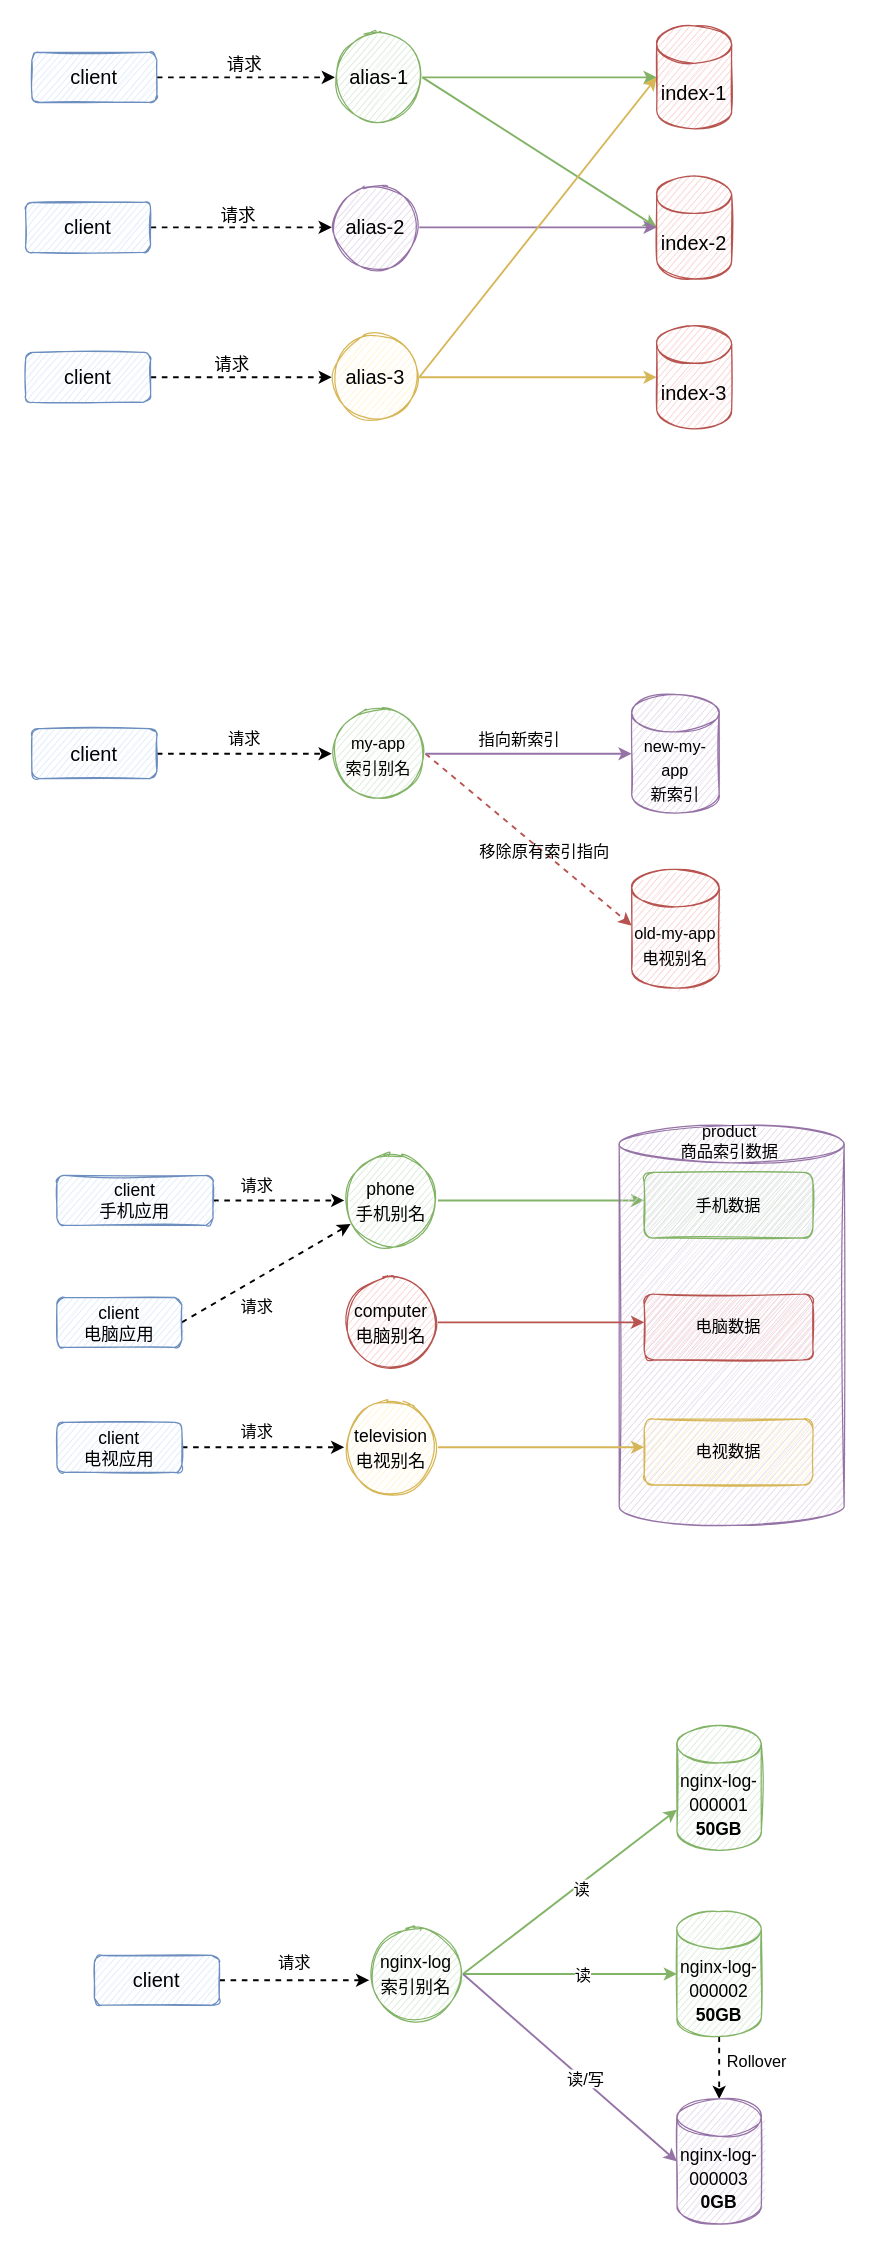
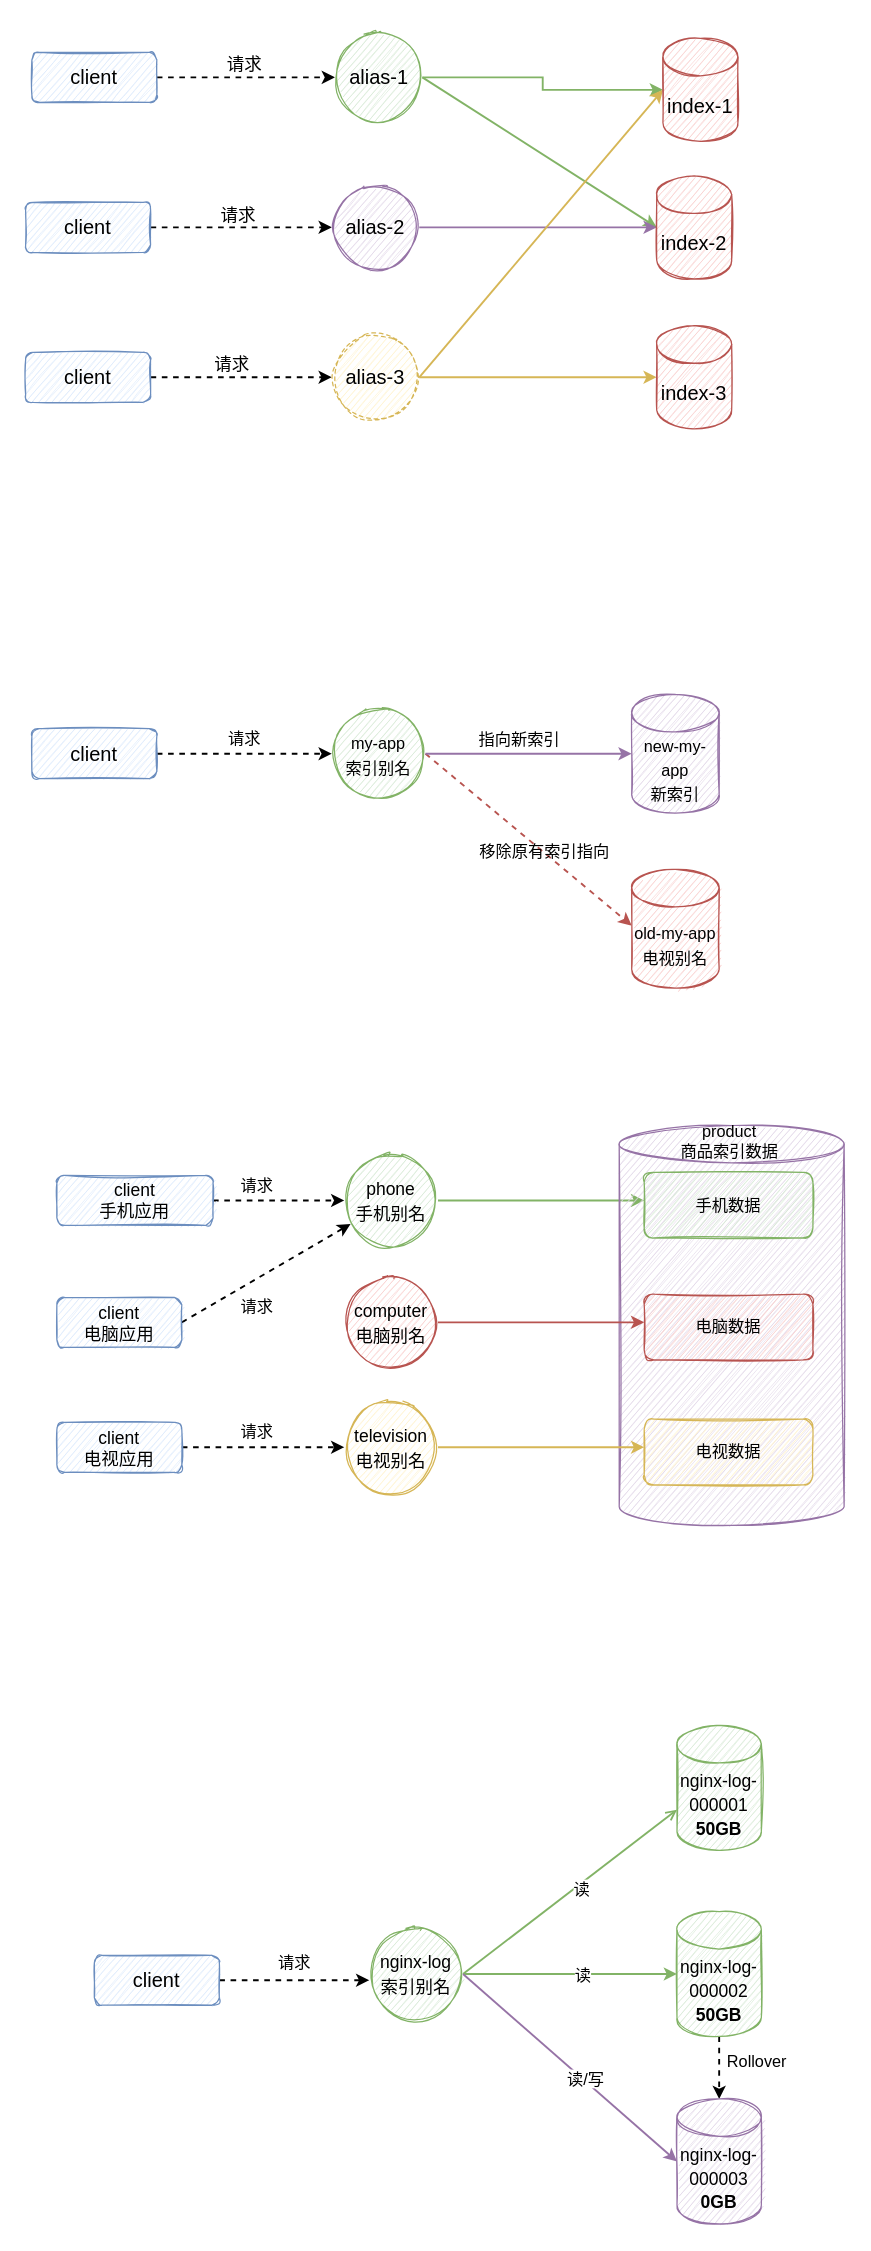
(694, 77) -> (701, 90)
(376, 377) -> (376, 377)
(668, 1817) -> (670, 1816)
